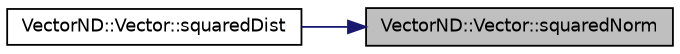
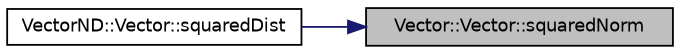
(519, 27) -> (519, 27)
